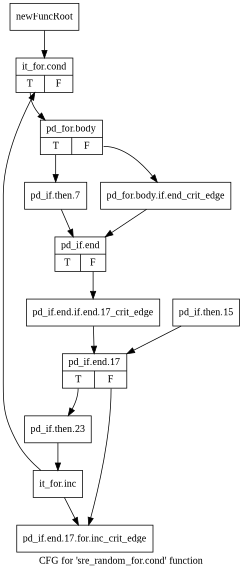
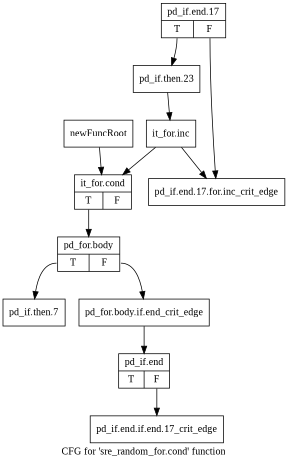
(66, 220) -> none
(206, 313) -> none
(94, 336) -> none
